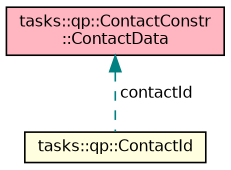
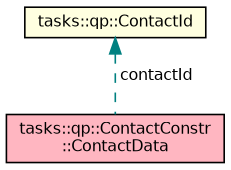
(115, 102) -> (115, 84)
